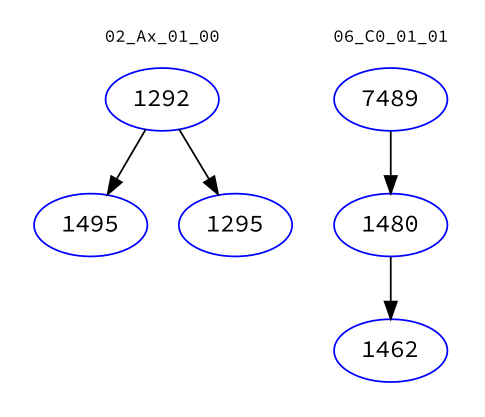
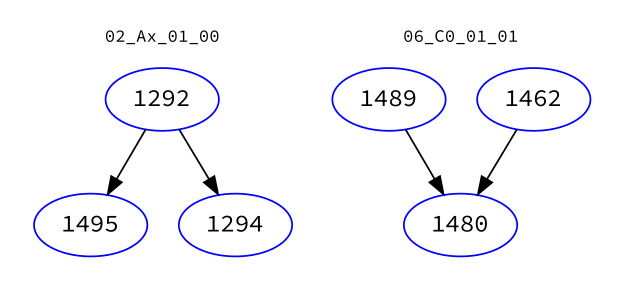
(391, 99) -> (389, 99)
(236, 225) -> (236, 225)
(391, 279) -> (502, 154)
